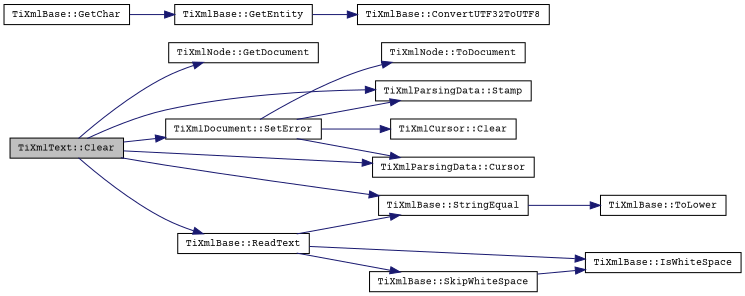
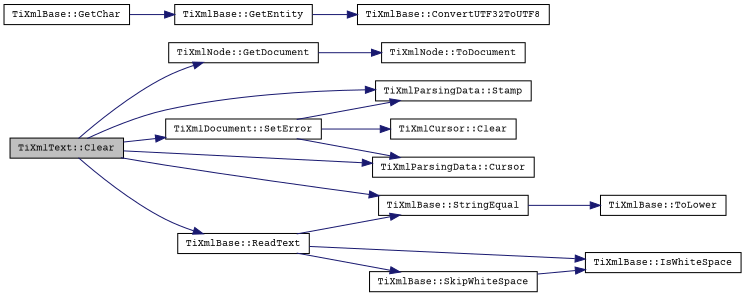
(325, 85) -> (345, 53)
